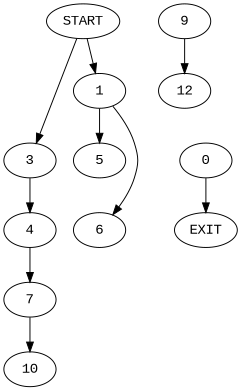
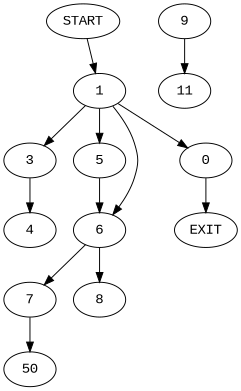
(58, 86) -> (68, 122)
(185, 91) -> (185, 91)
none -> (149, 123)
none -> (100, 191)
(30, 260) -> (68, 261)
none -> (100, 300)
(30, 369) -> (30, 369)
